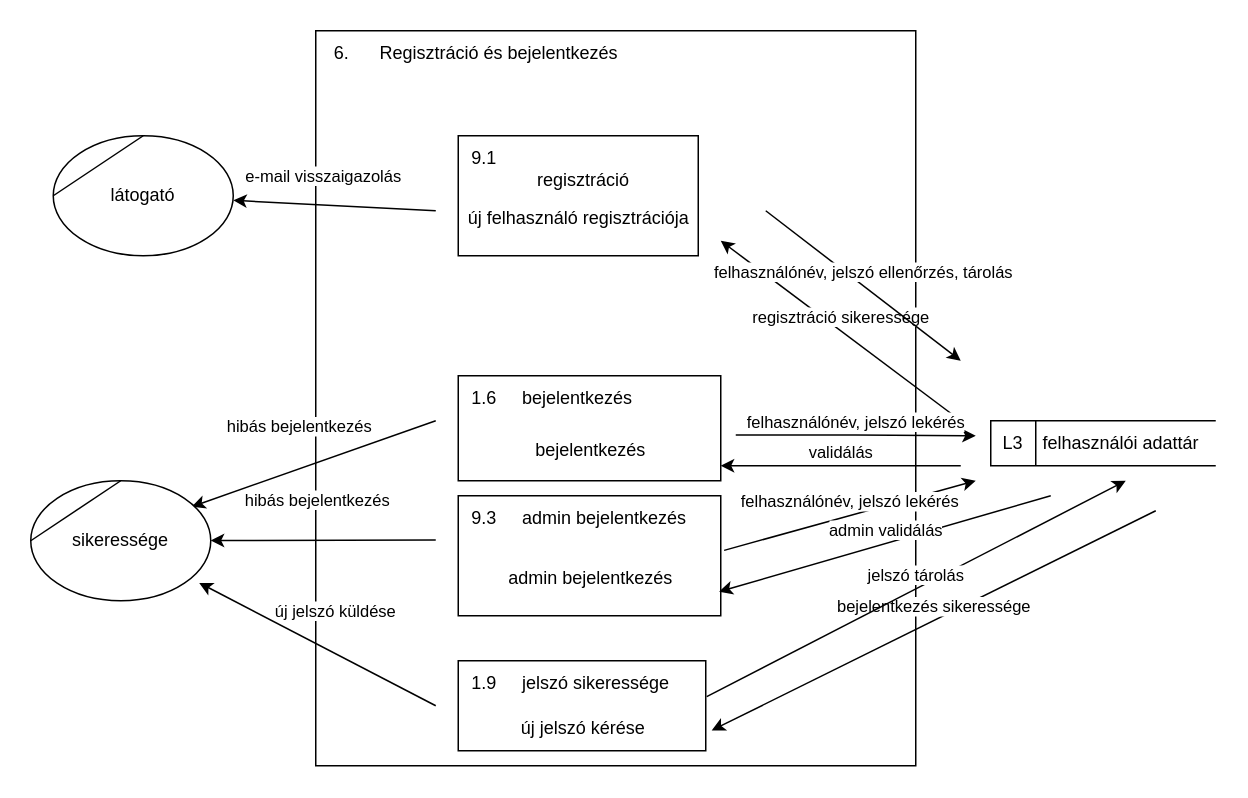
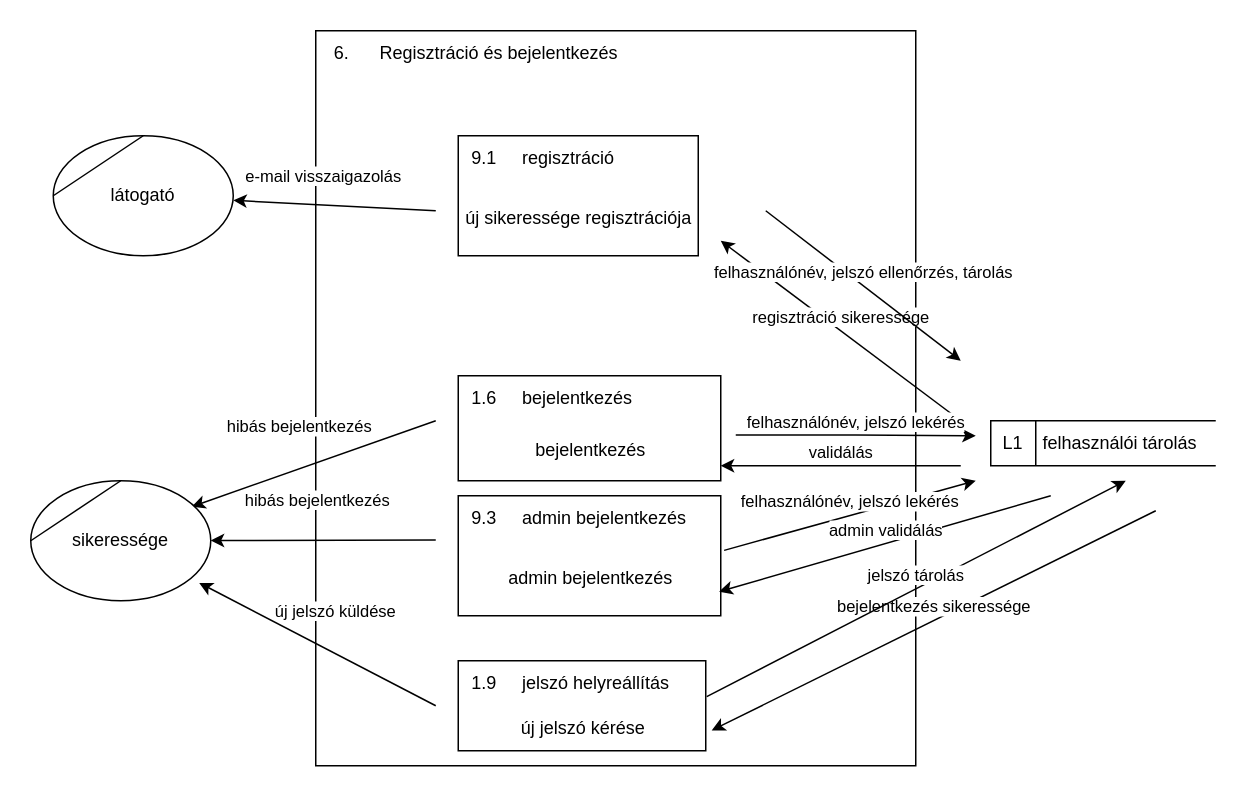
(593, 181) -> (578, 158)
(579, 218) -> (579, 218)
(1013, 443) -> (1013, 443)
(1135, 443) -> (1132, 443)
(606, 683) -> (612, 683)
